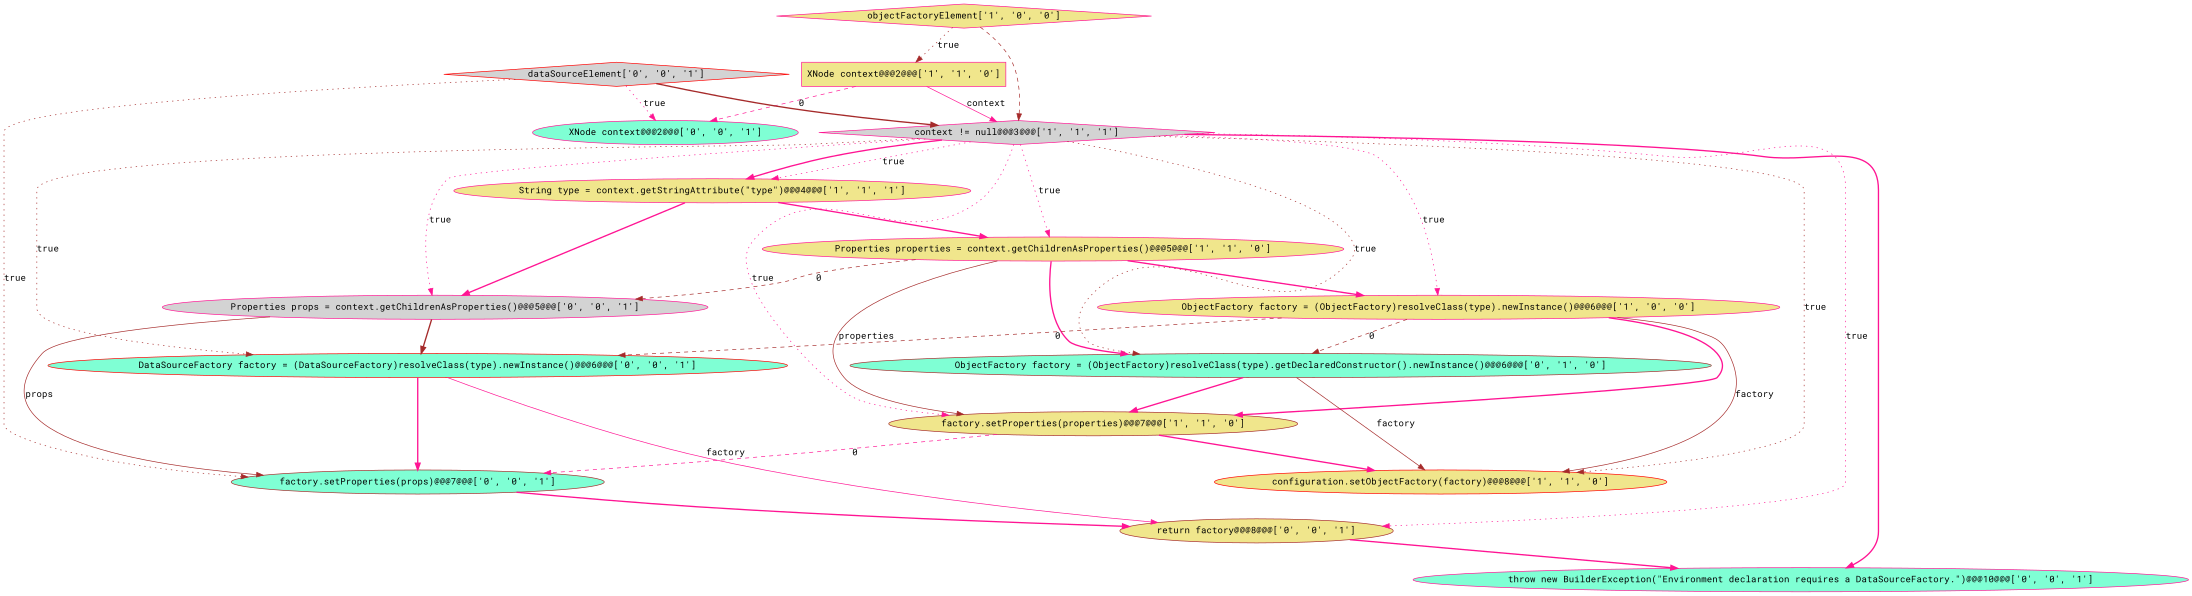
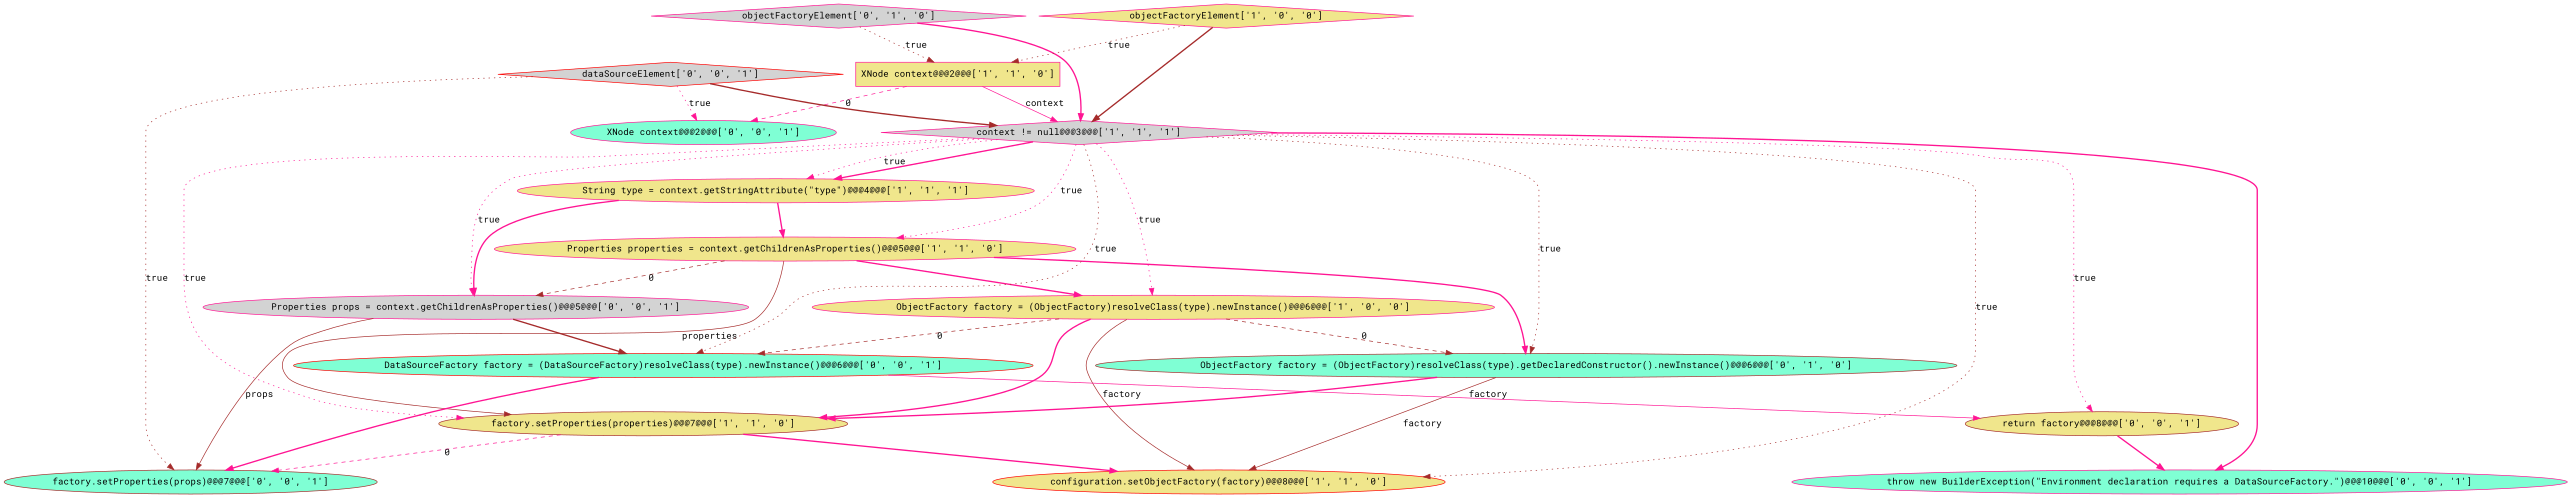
none -> (839, 16)
(1013, 64) -> (1155, 72)
(819, 514) -> none
